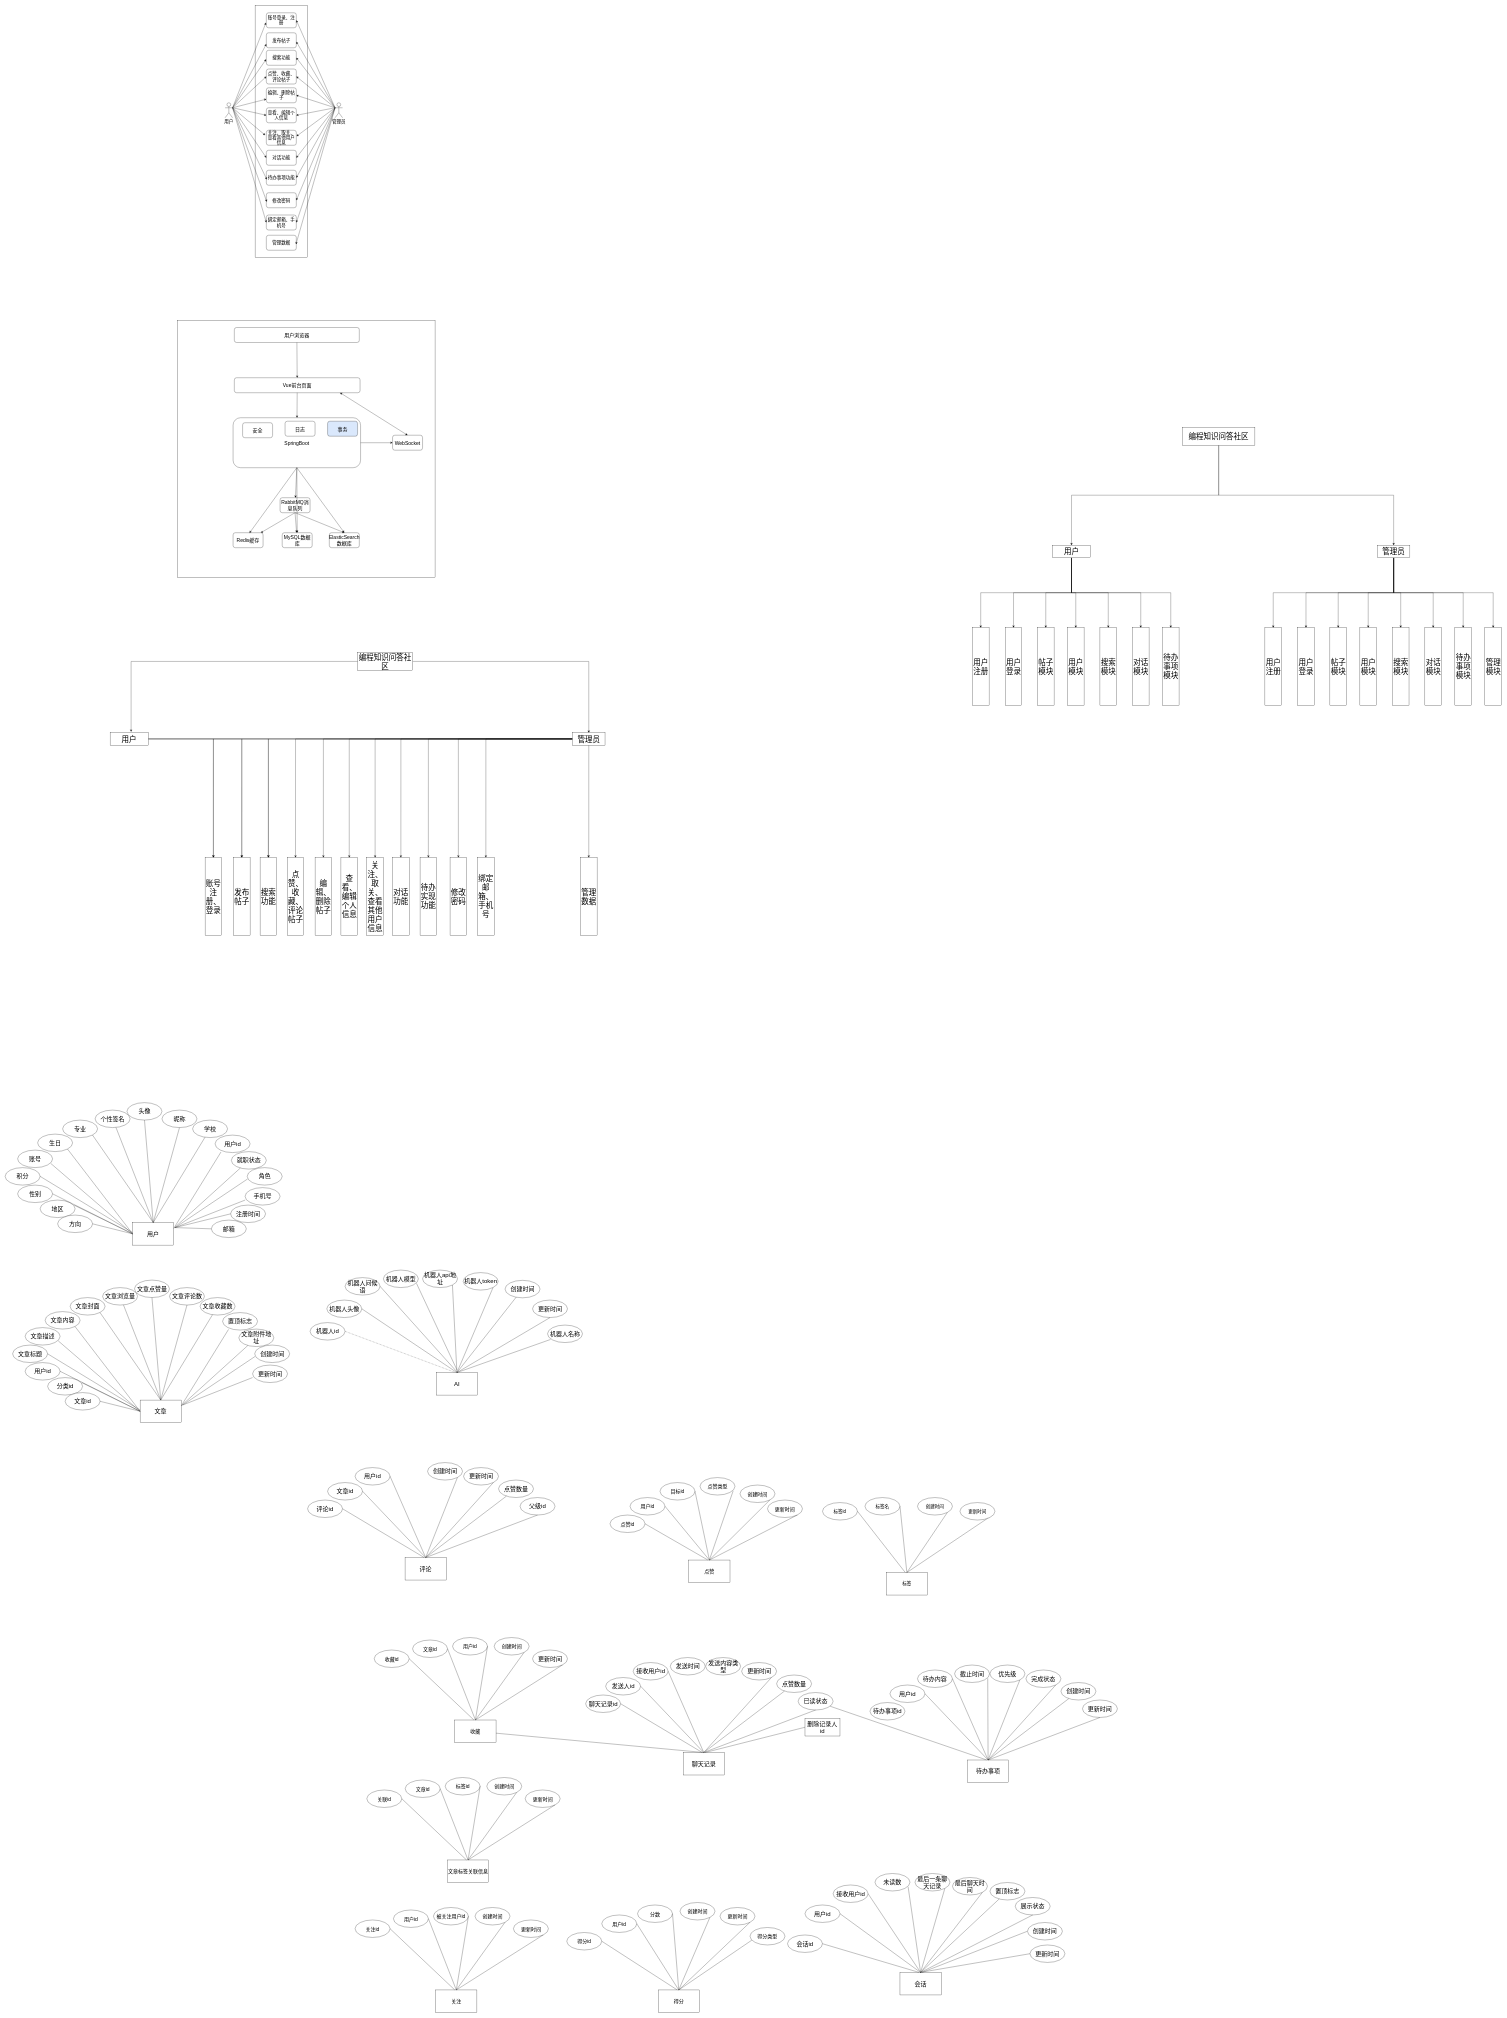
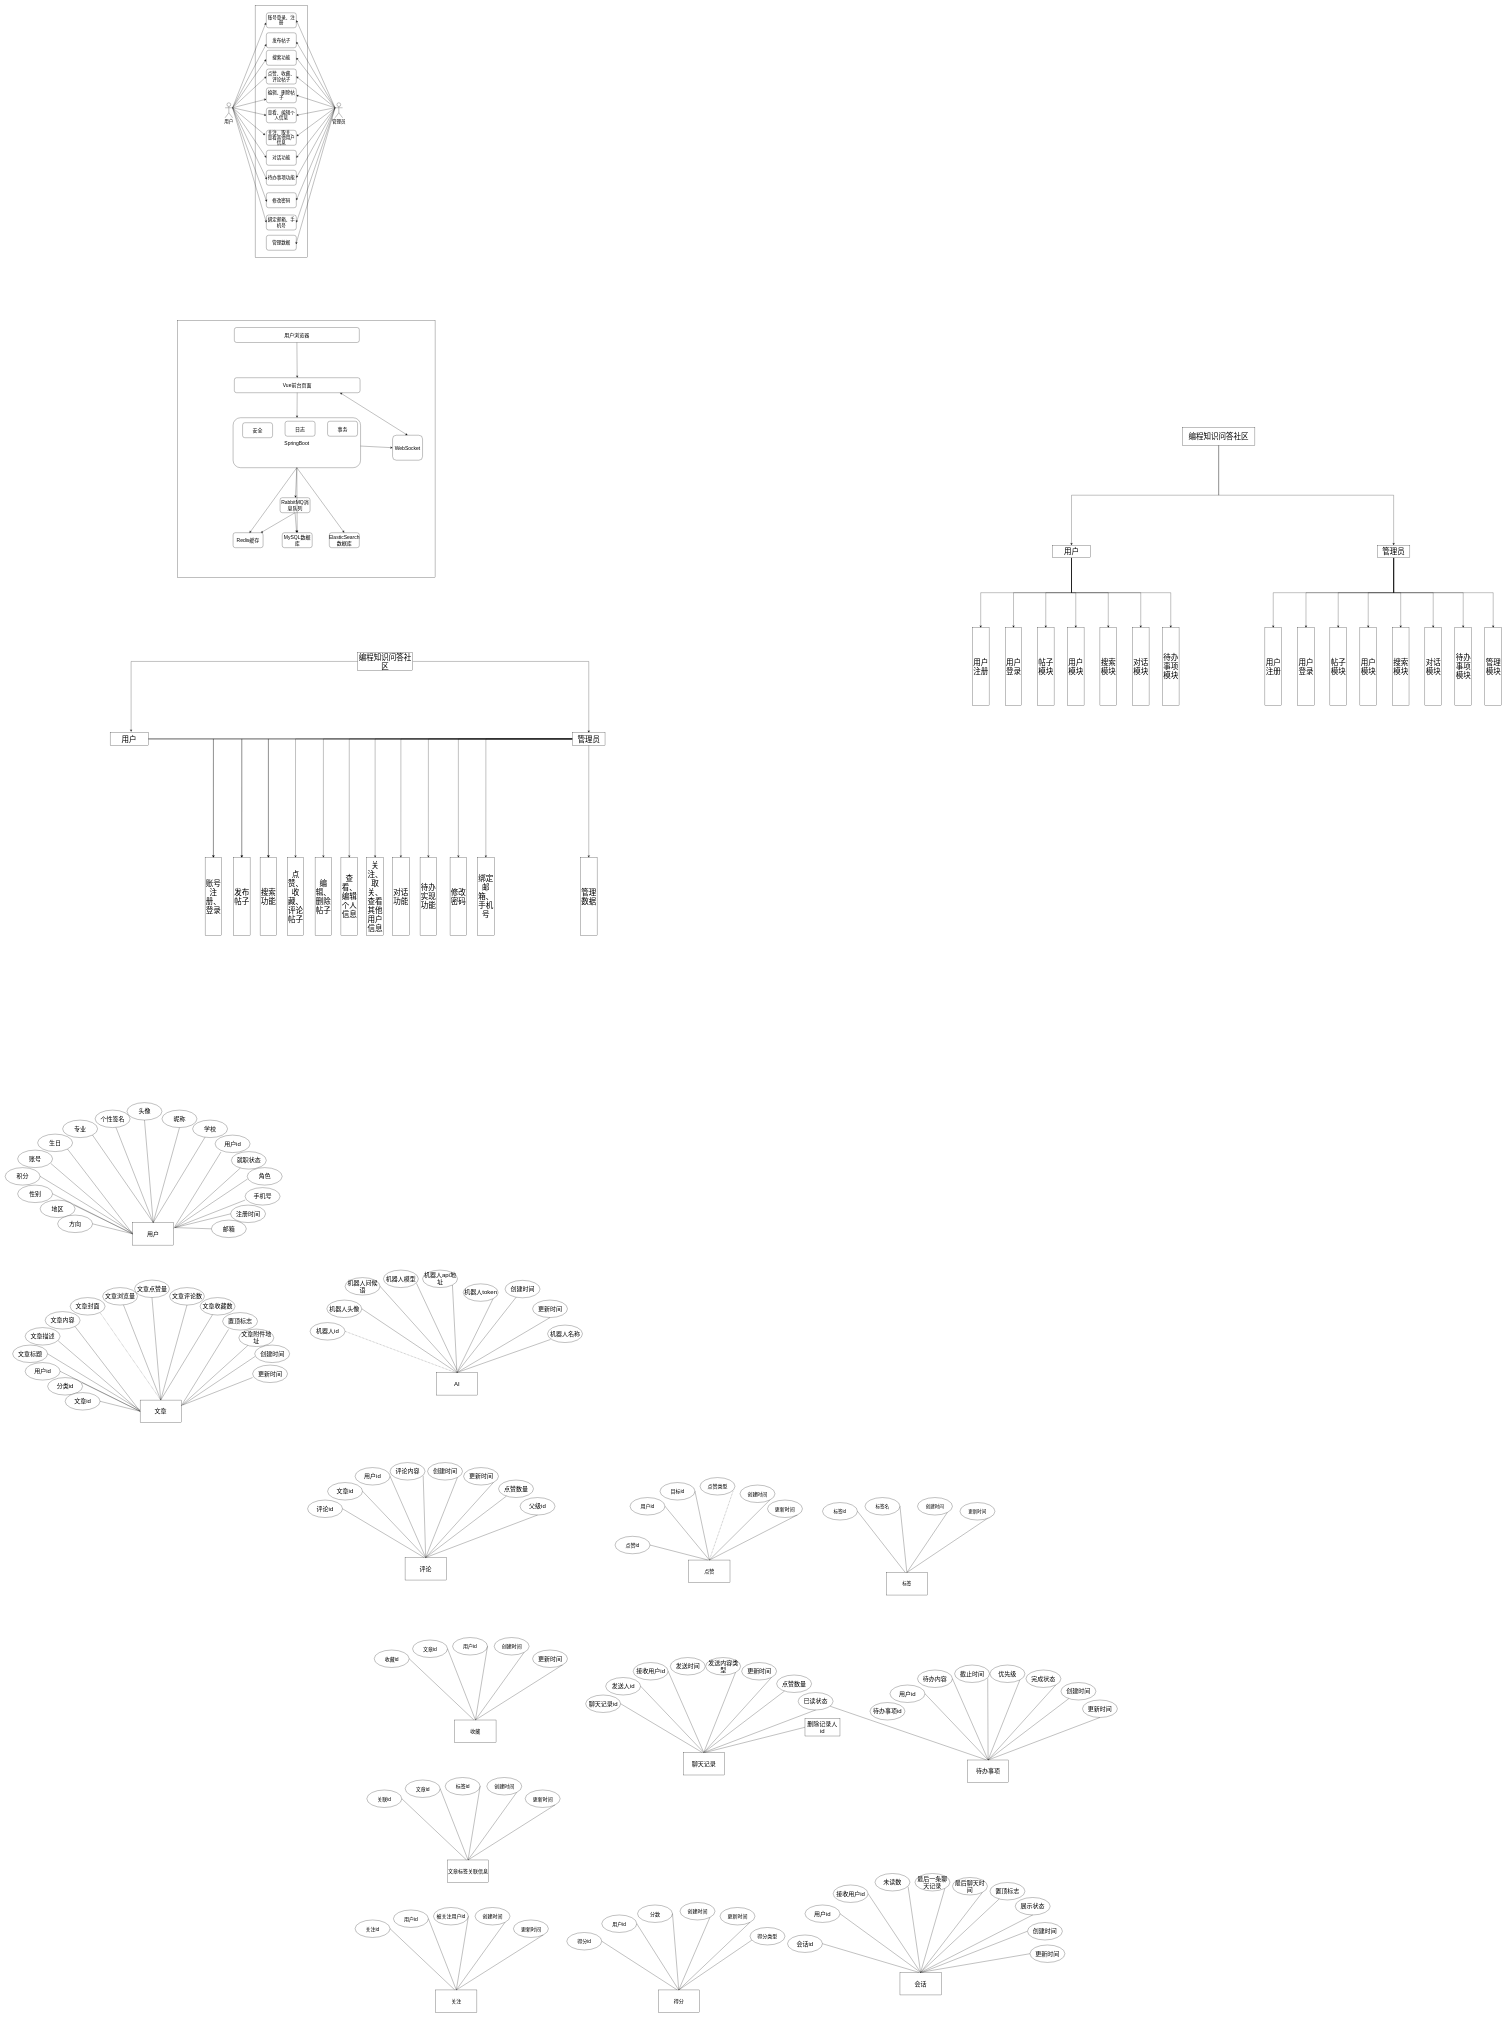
(343, 429) -> (343, 429)
(408, 443) -> (408, 448)
(334, 528) -> none
(481, 1281) -> (481, 1293)
(128, 1353) -> (128, 1353)
none -> (408, 1471)
none -> (424, 1513)
(722, 1523) -> (722, 1523)
(628, 1524) -> (633, 1545)
(597, 1743) -> (721, 1710)
